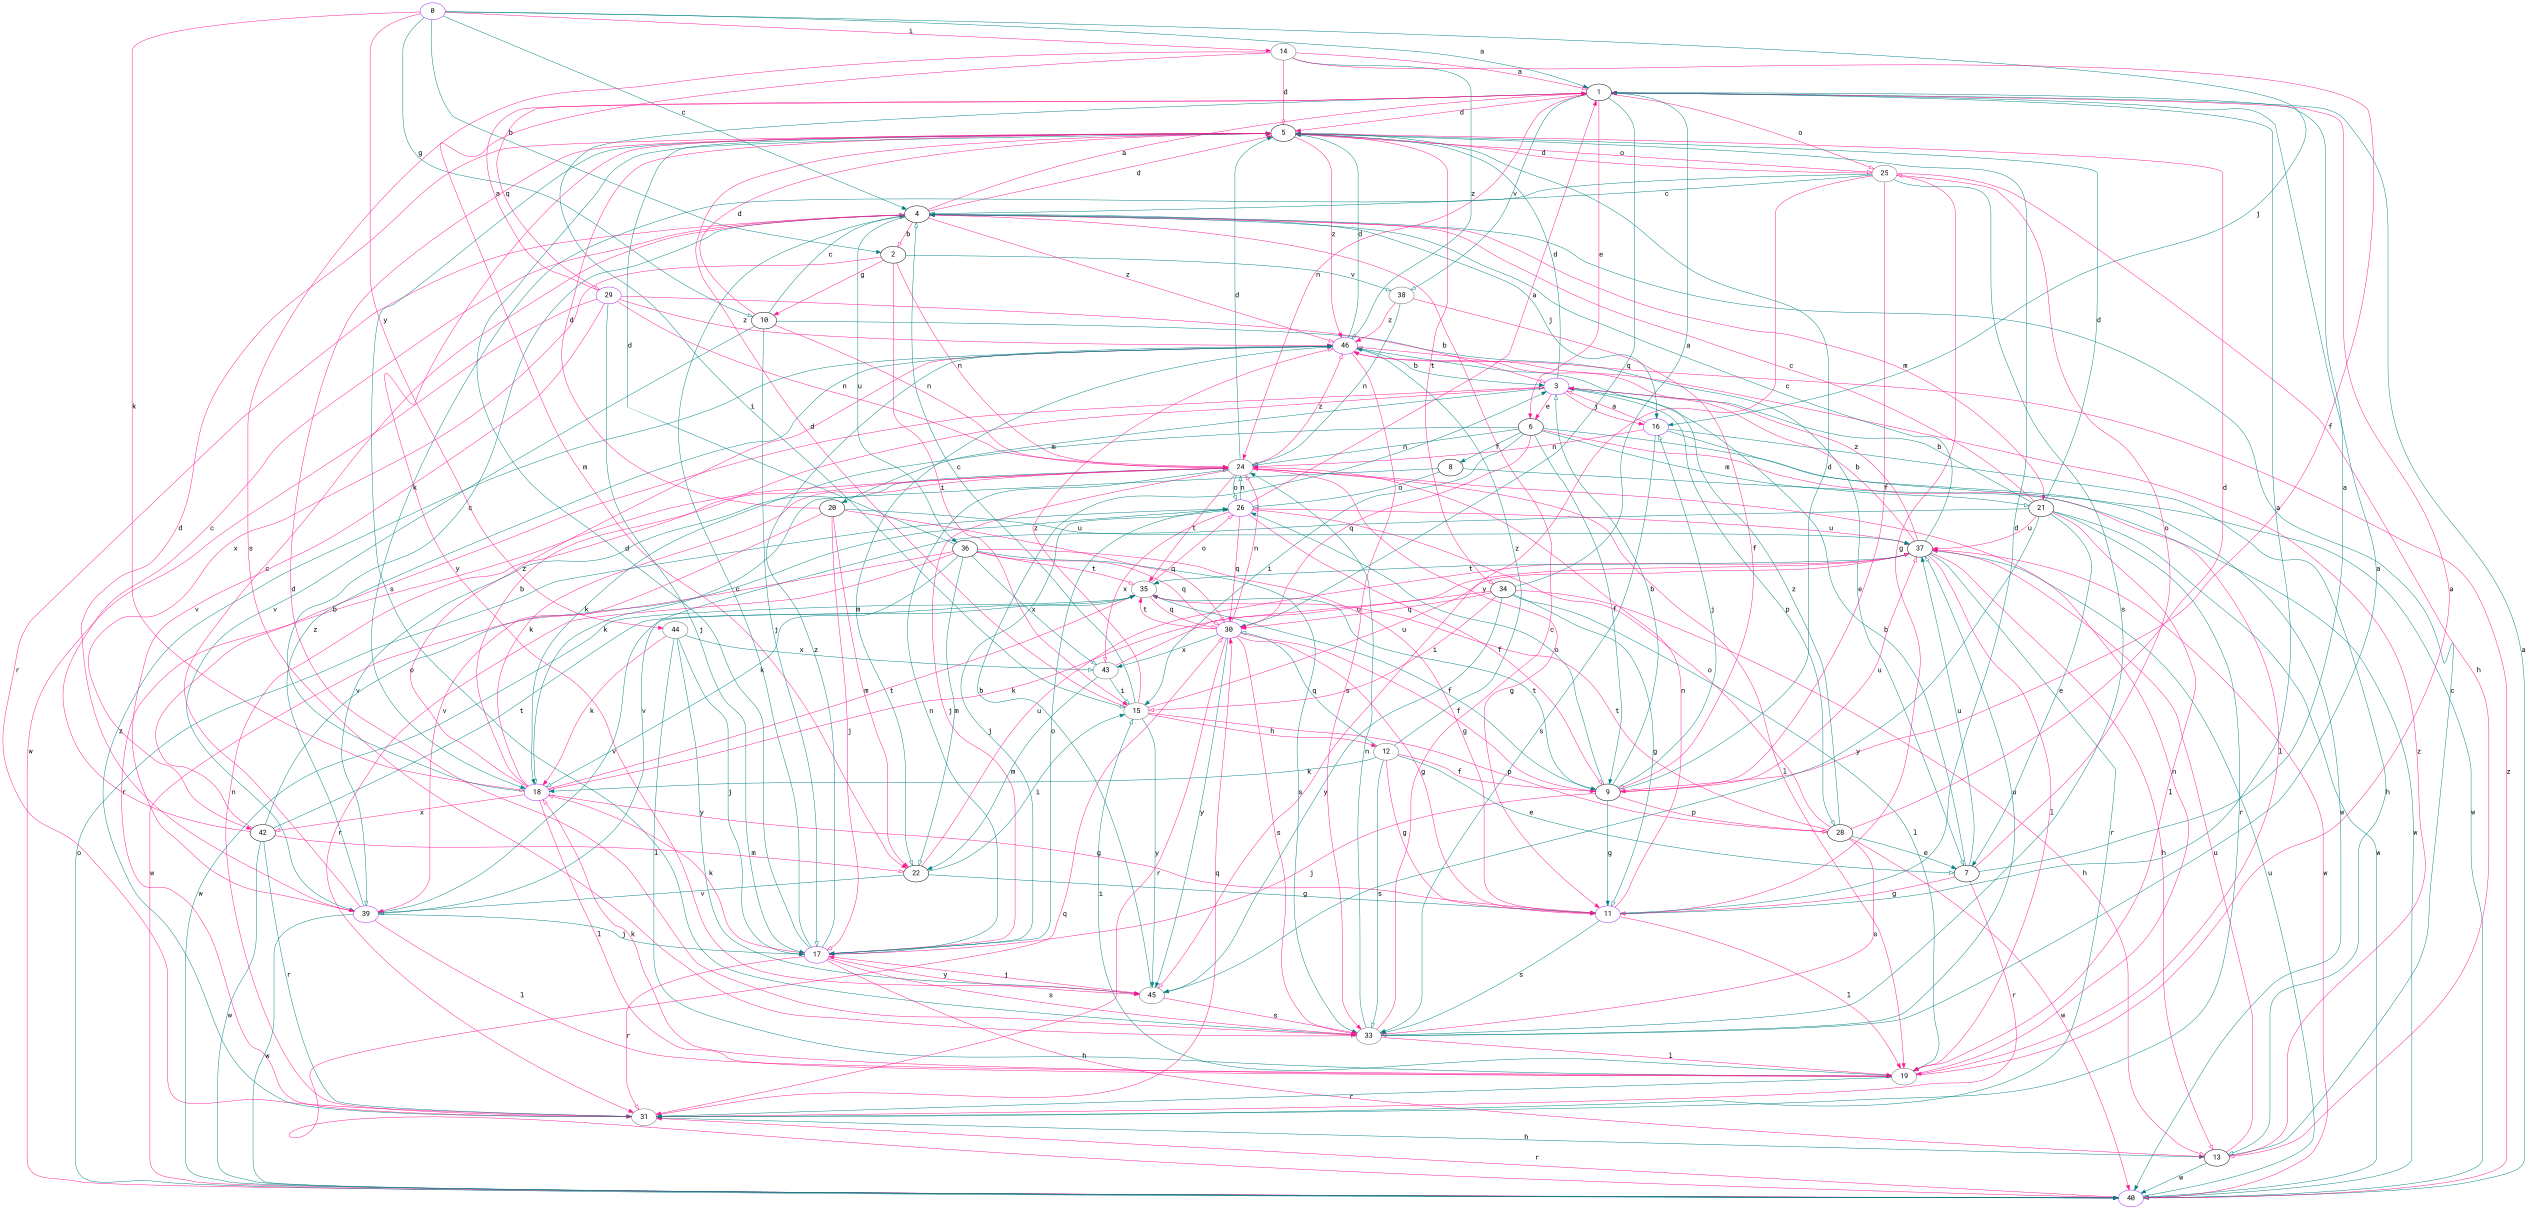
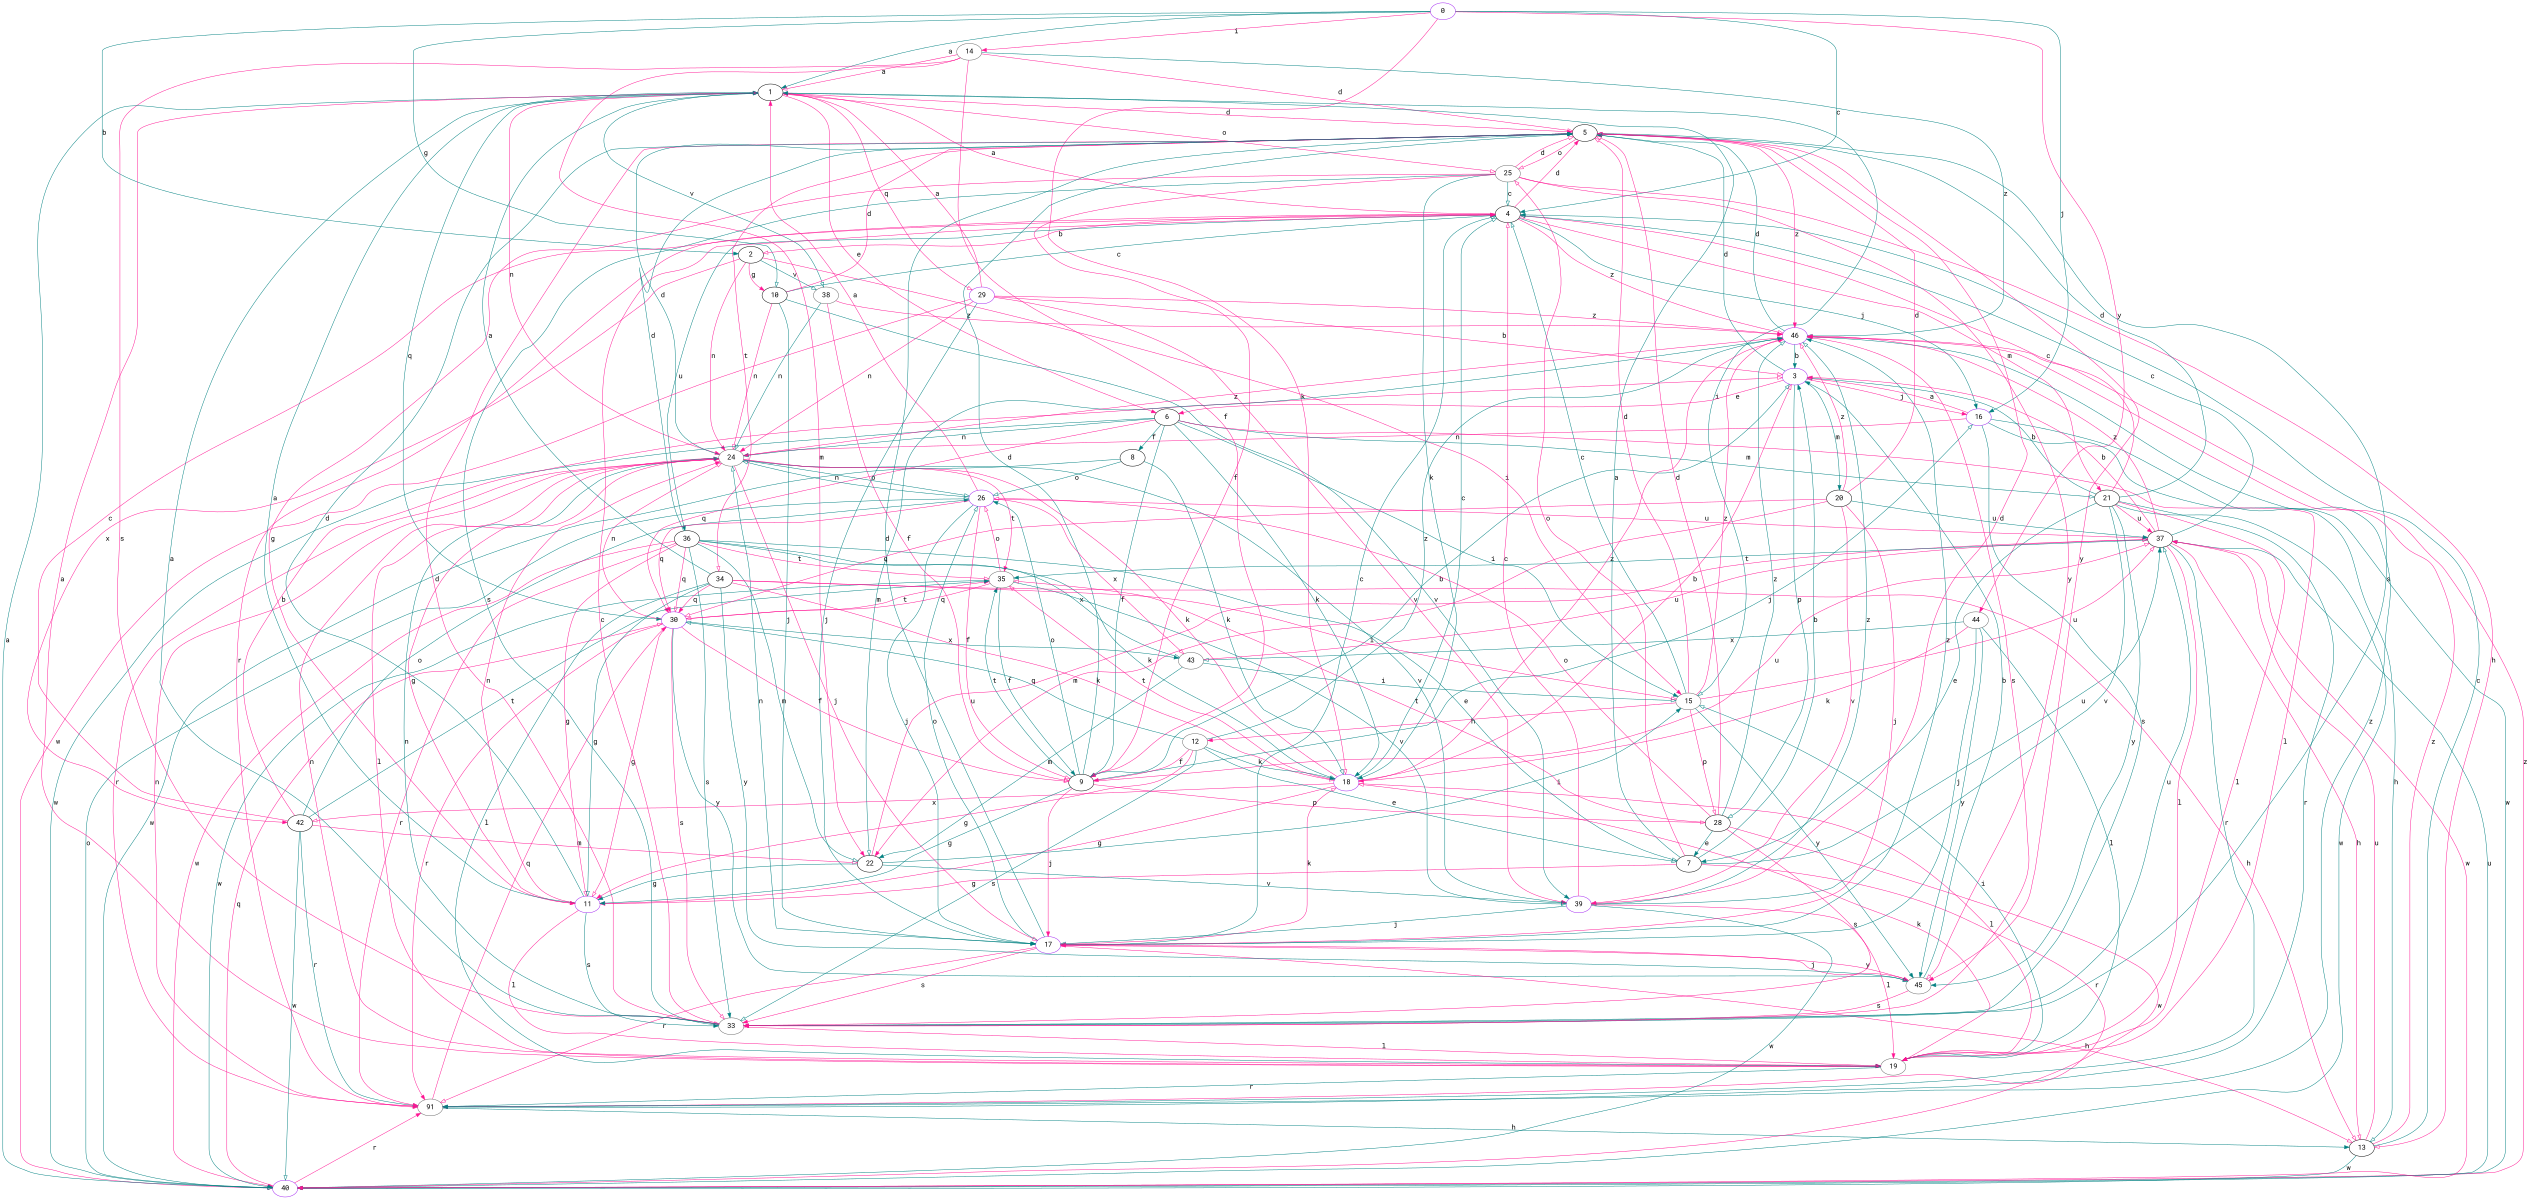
(1754, 402) -> (1226, 596)
none -> (1838, 415)
(644, 1117) -> (430, 1107)
